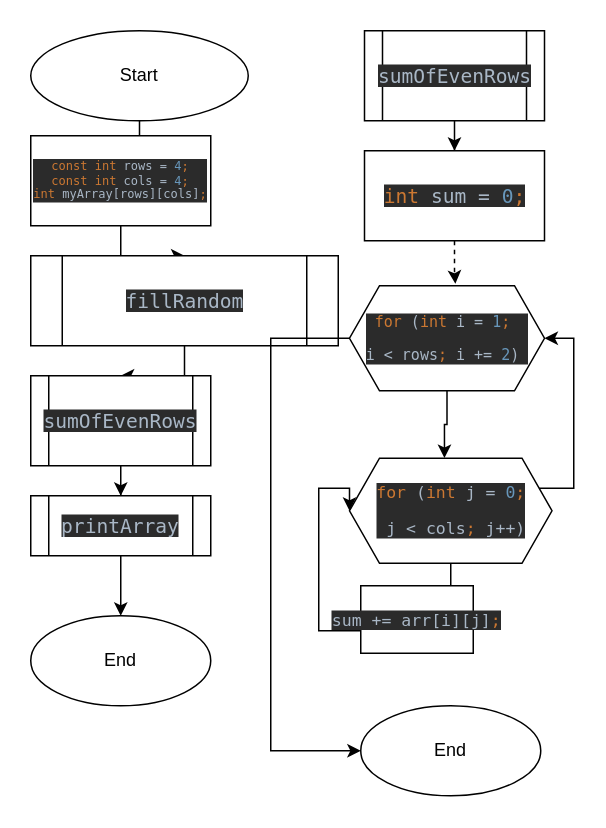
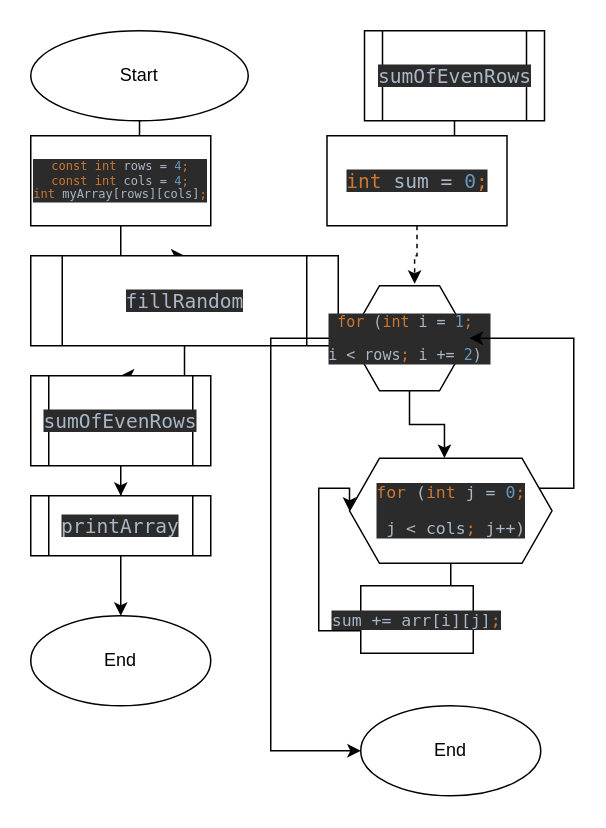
(455, 196) -> (417, 181)
(447, 338) -> (410, 338)
